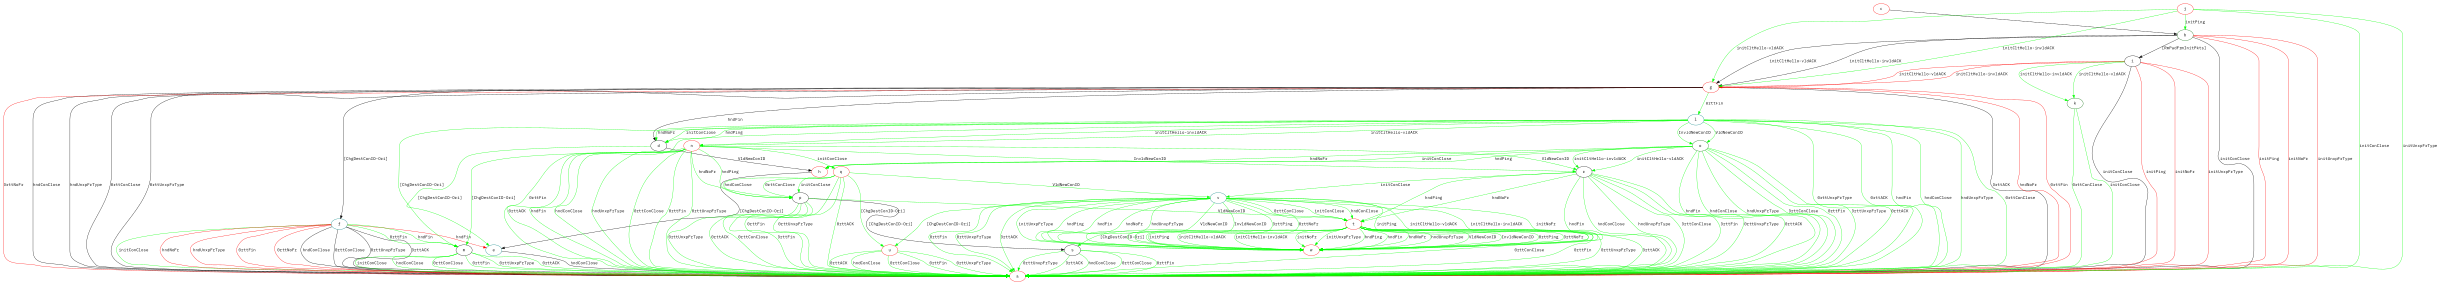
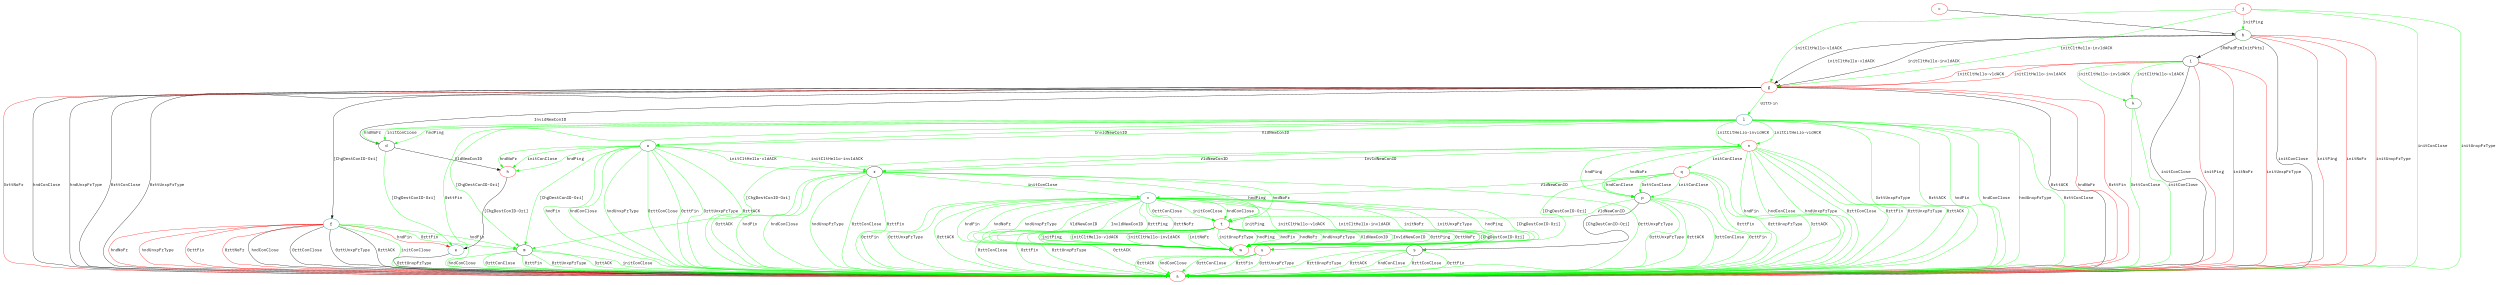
(737, 120) -> (551, 120)
none -> (565, 175)
(586, 263) -> (416, 263)
